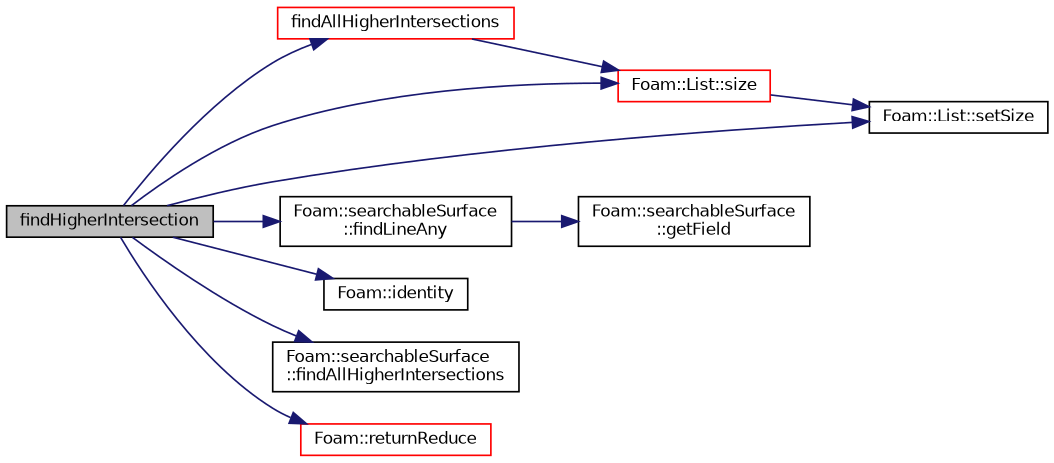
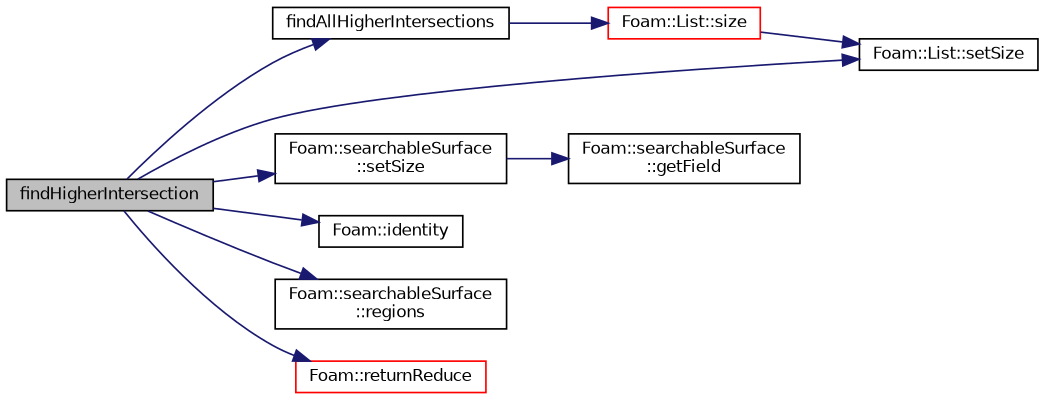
(396, 23) -> (391, 23)
(355, 105) -> none
(396, 221) -> (391, 159)
(396, 367) -> (391, 304)
